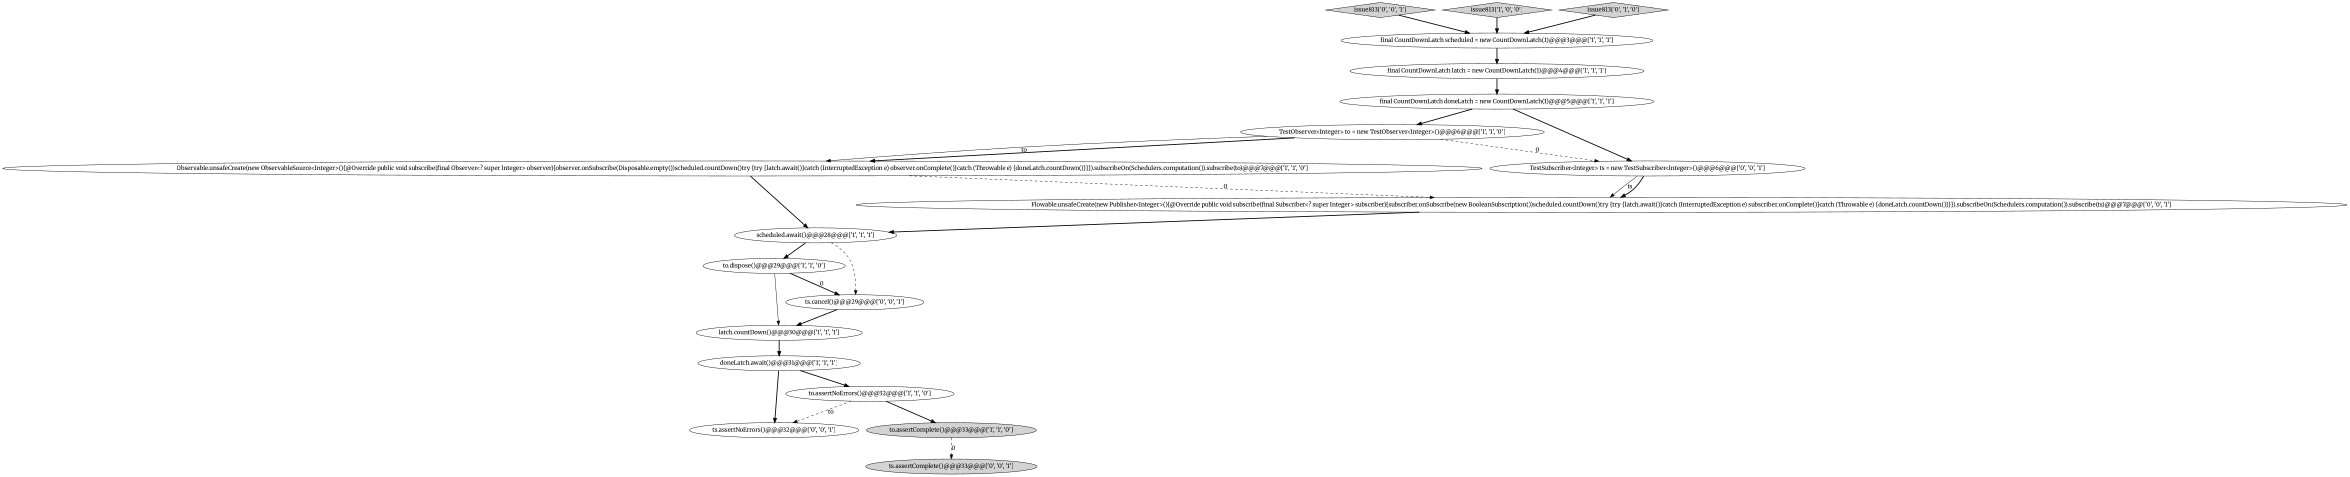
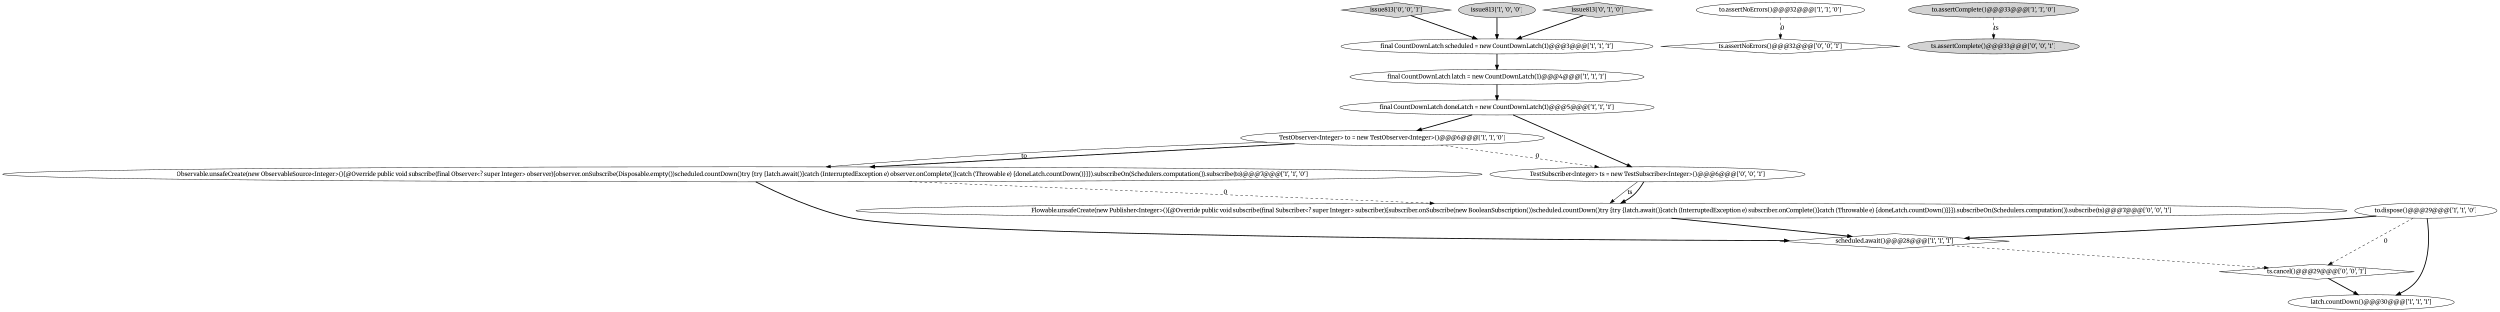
(1497, 10) -> (1497, 10)
(816, 235) -> (1895, 241)
(797, 249) -> (2173, 229)
(813, 283) -> (2372, 241)
(776, 297) -> (2426, 261)
(855, 302) -> (2317, 272)
(779, 363) -> none
(909, 411) -> none
(831, 412) -> (1783, 28)
(774, 430) -> (1780, 46)
(954, 448) -> (1996, 28)
